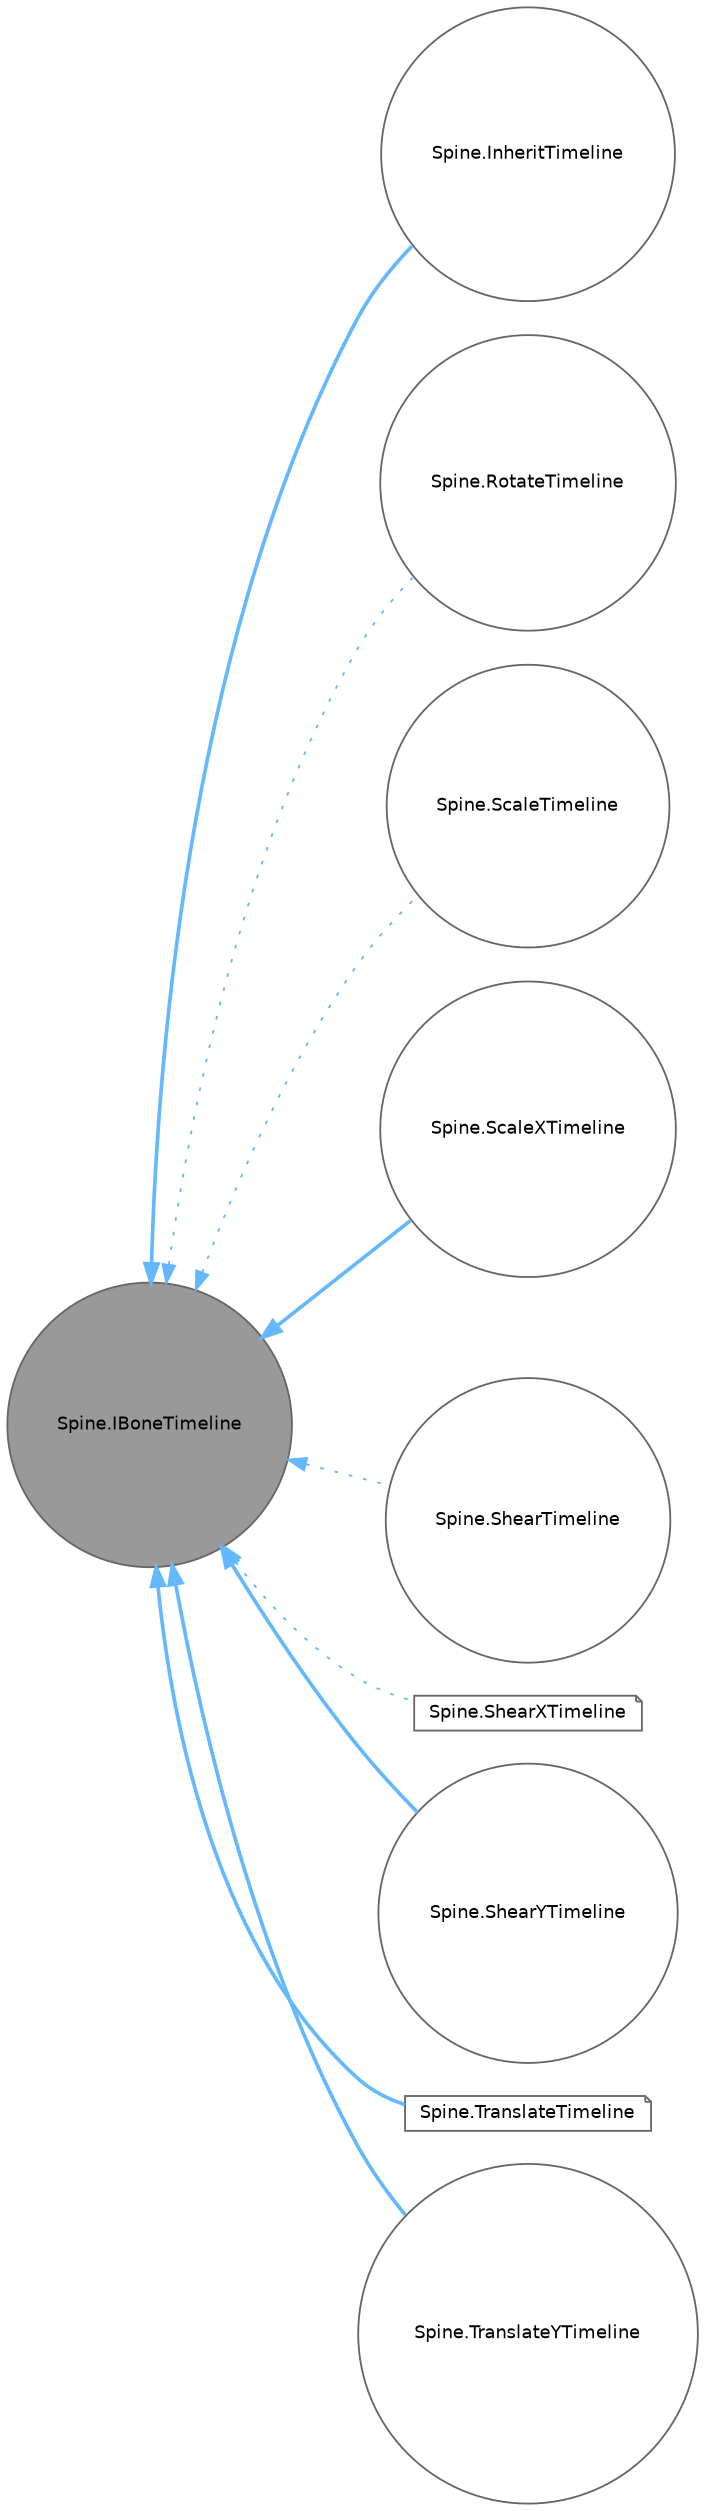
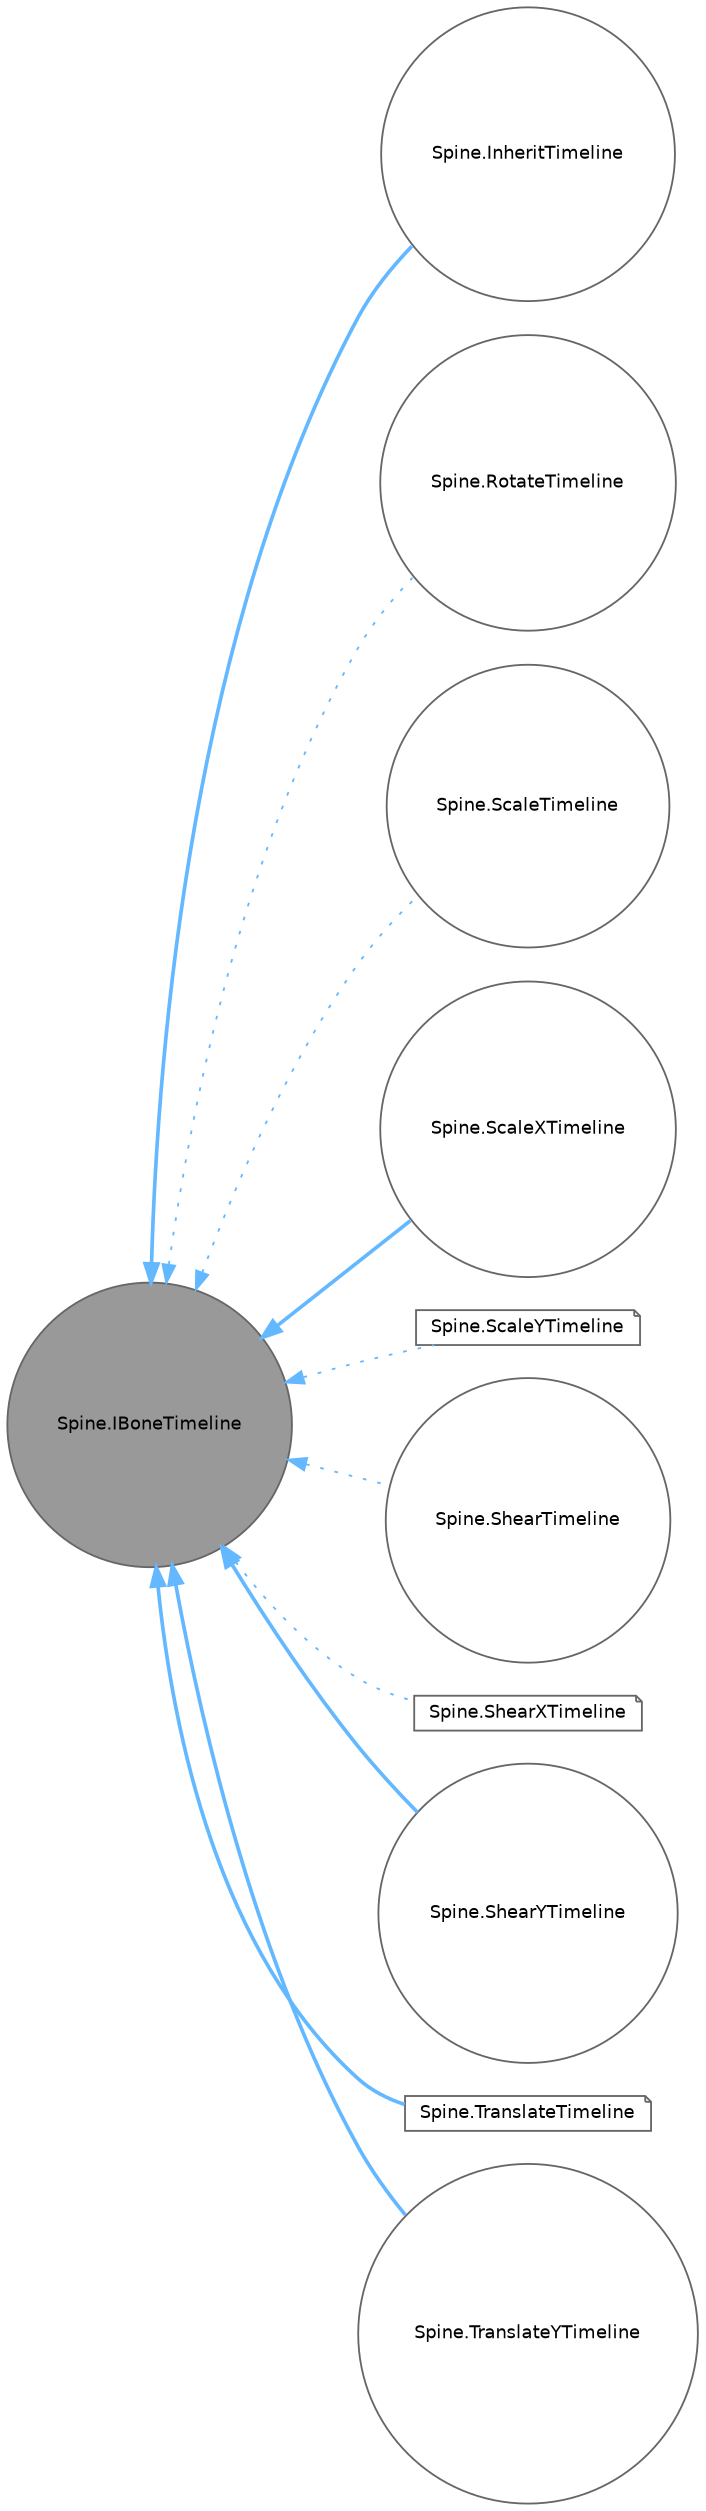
none -> (528, 1328)
